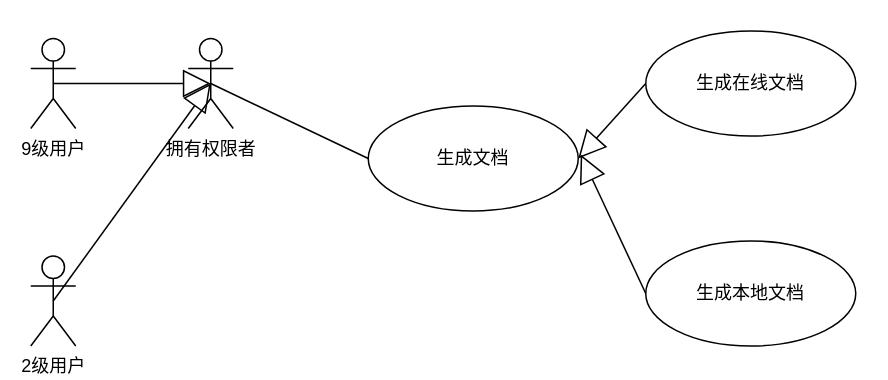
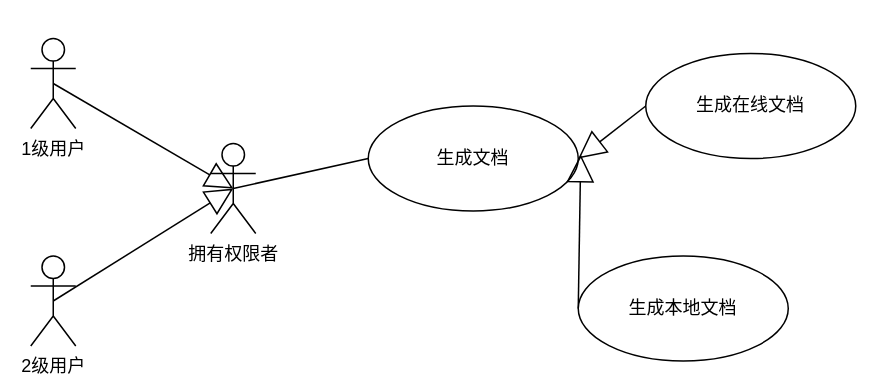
(211, 83) -> (233, 188)
(751, 83) -> (751, 106)
(54, 150) -> (54, 150)
(751, 293) -> (683, 308)
